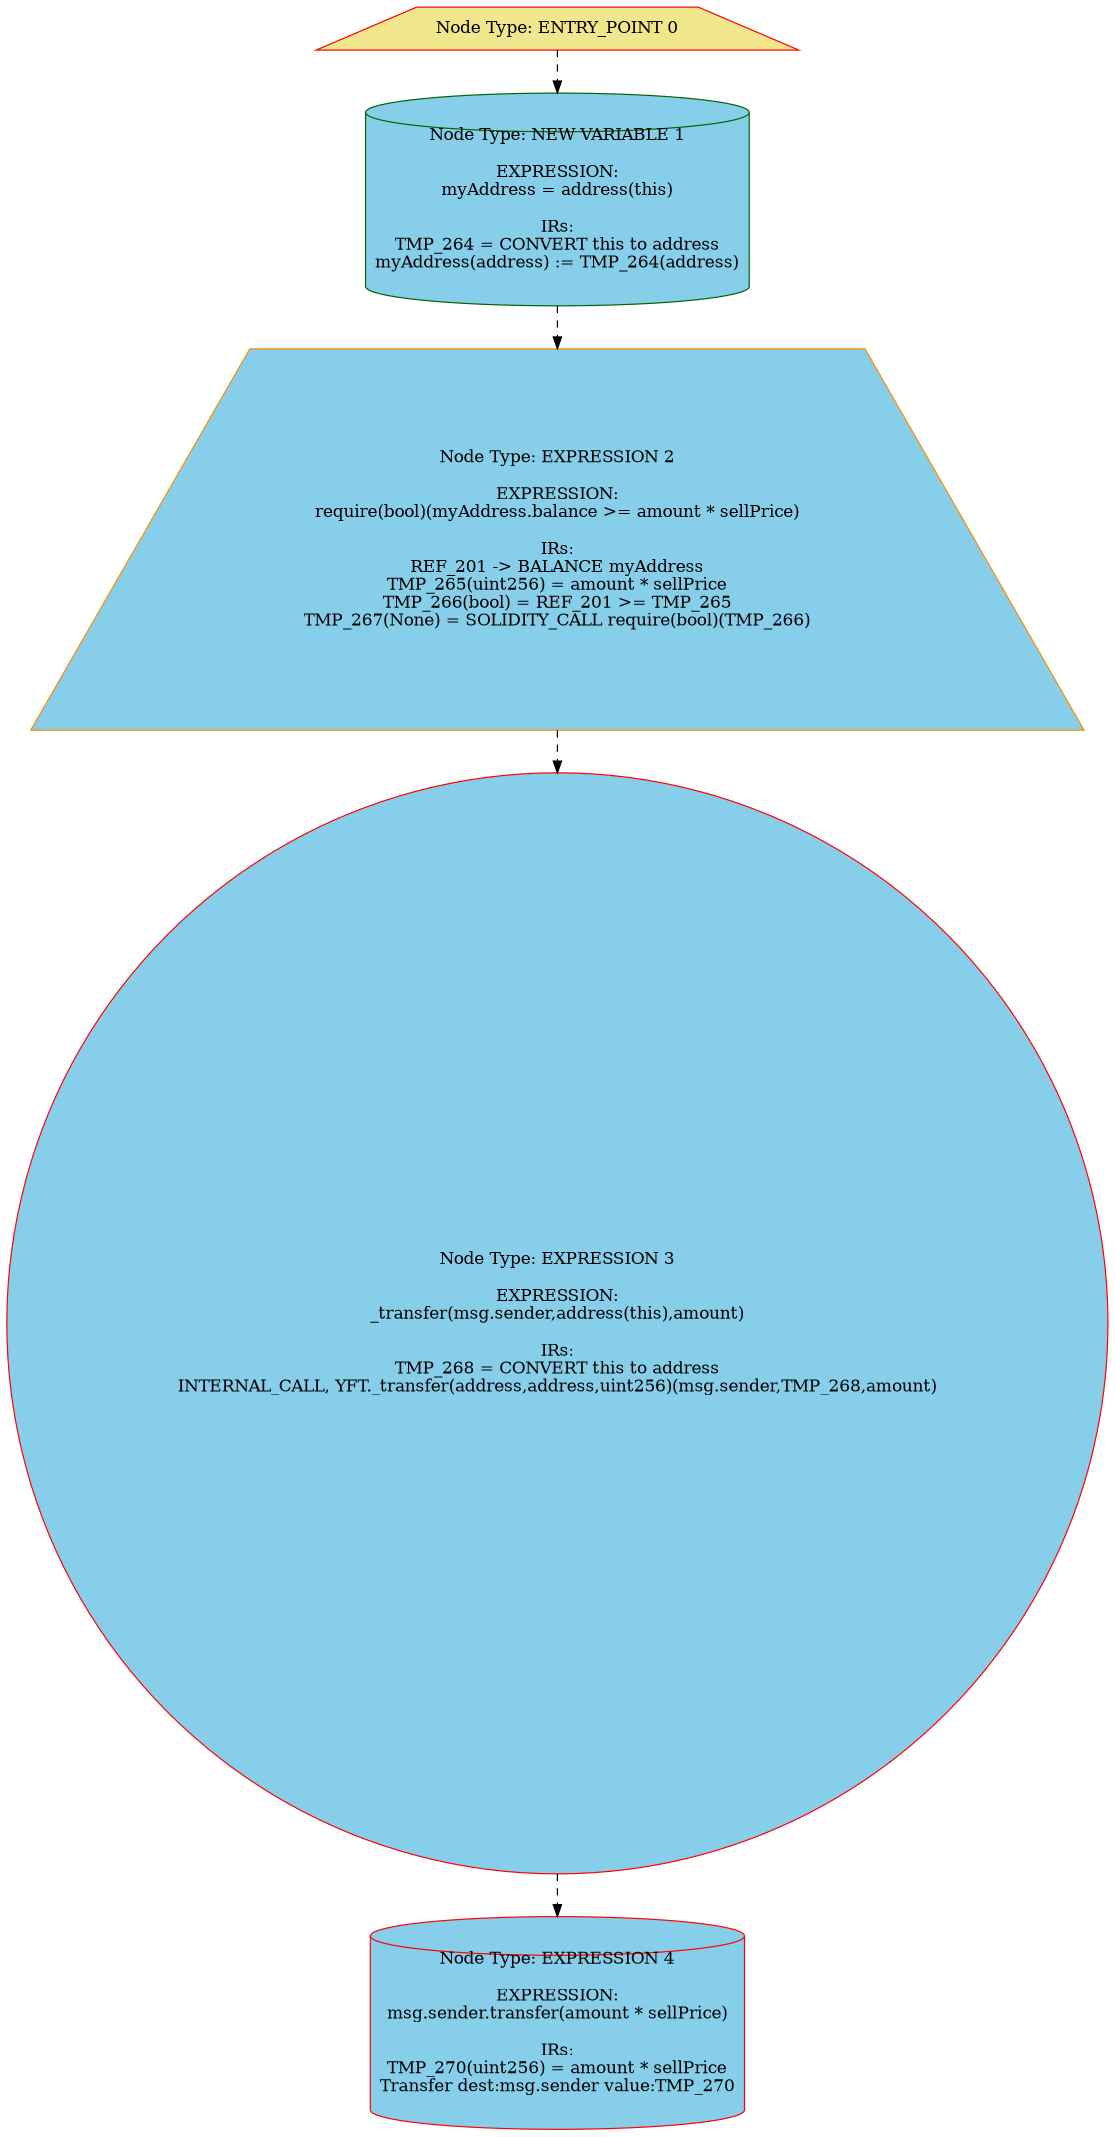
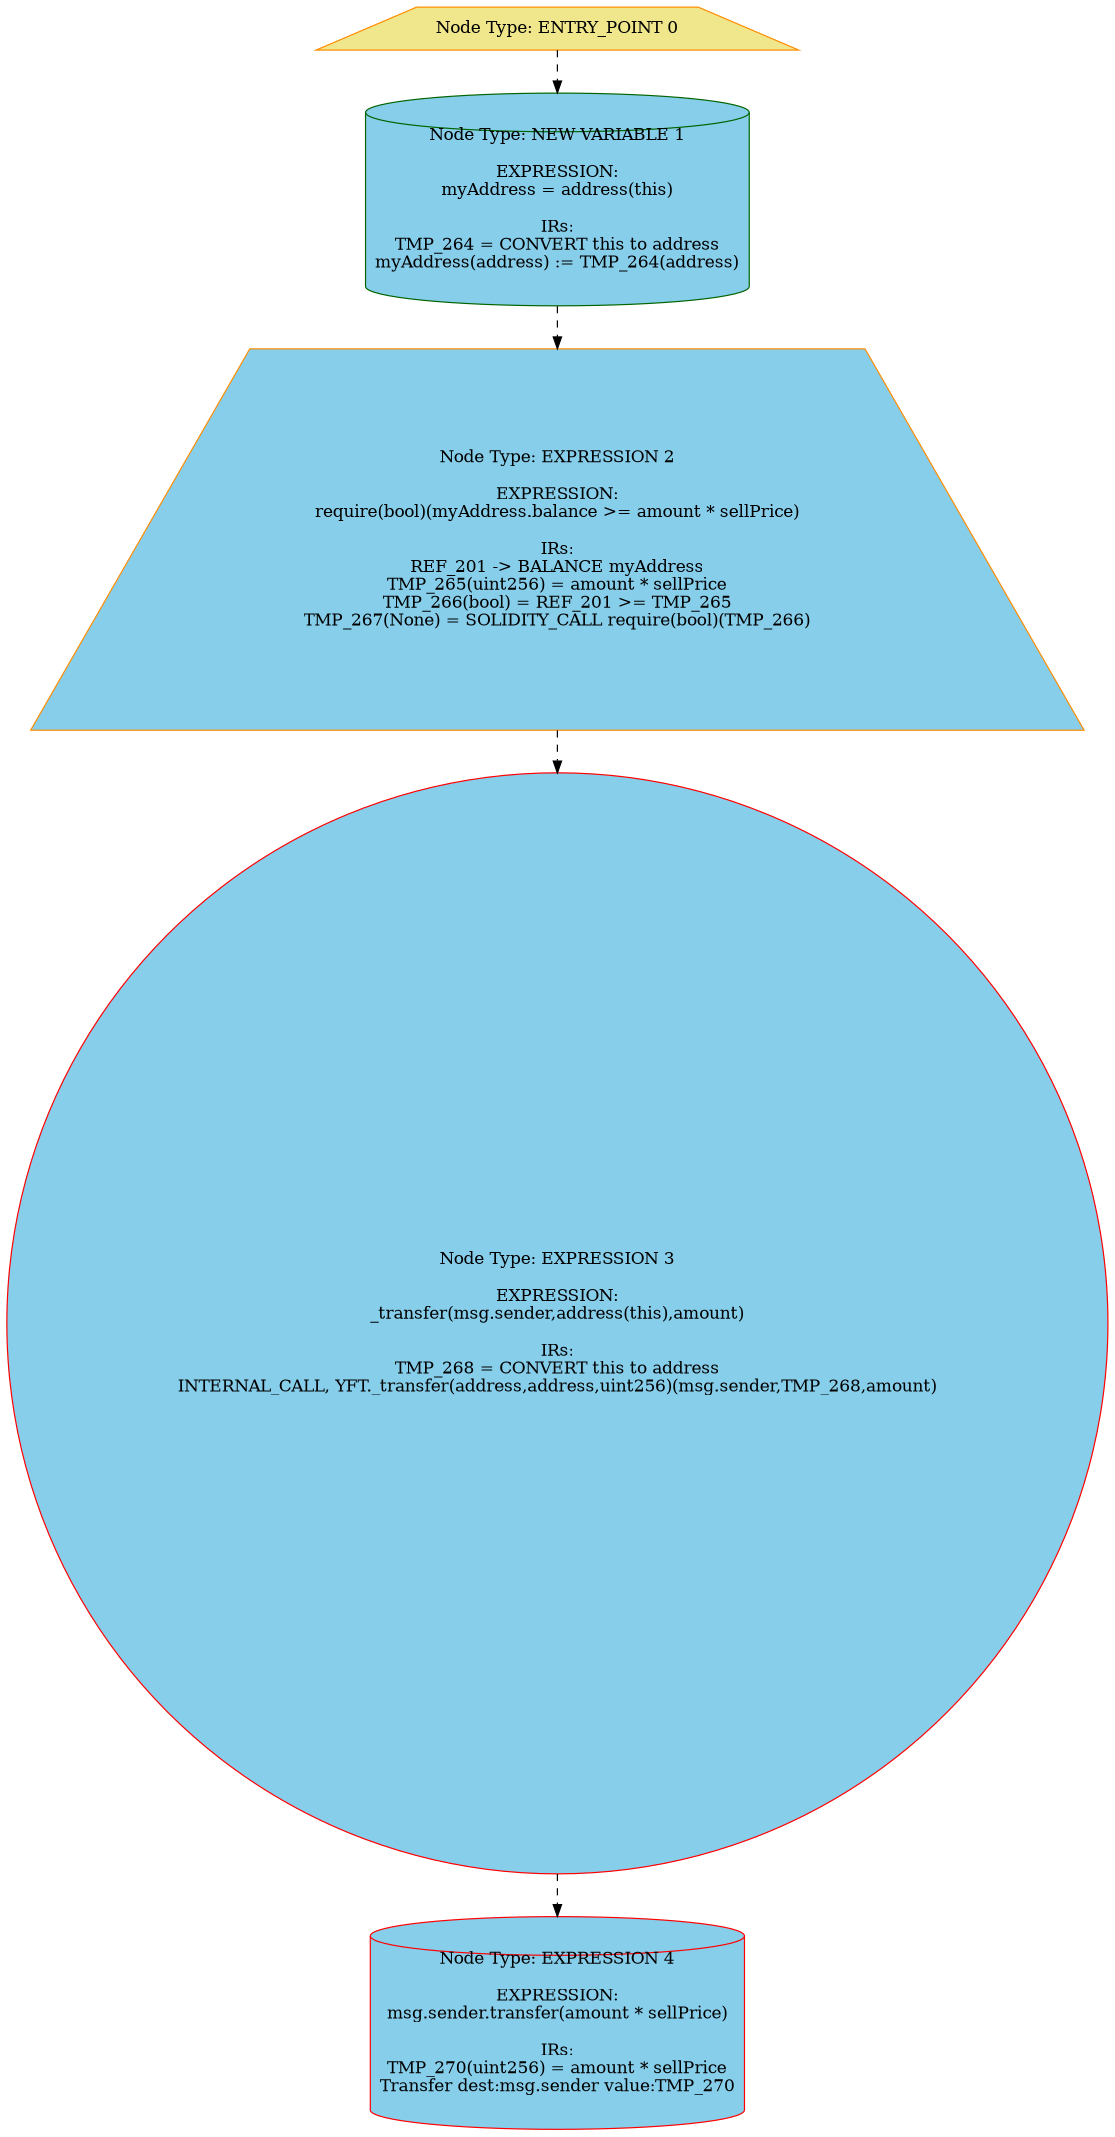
(557, 29) -> (557, 29)
